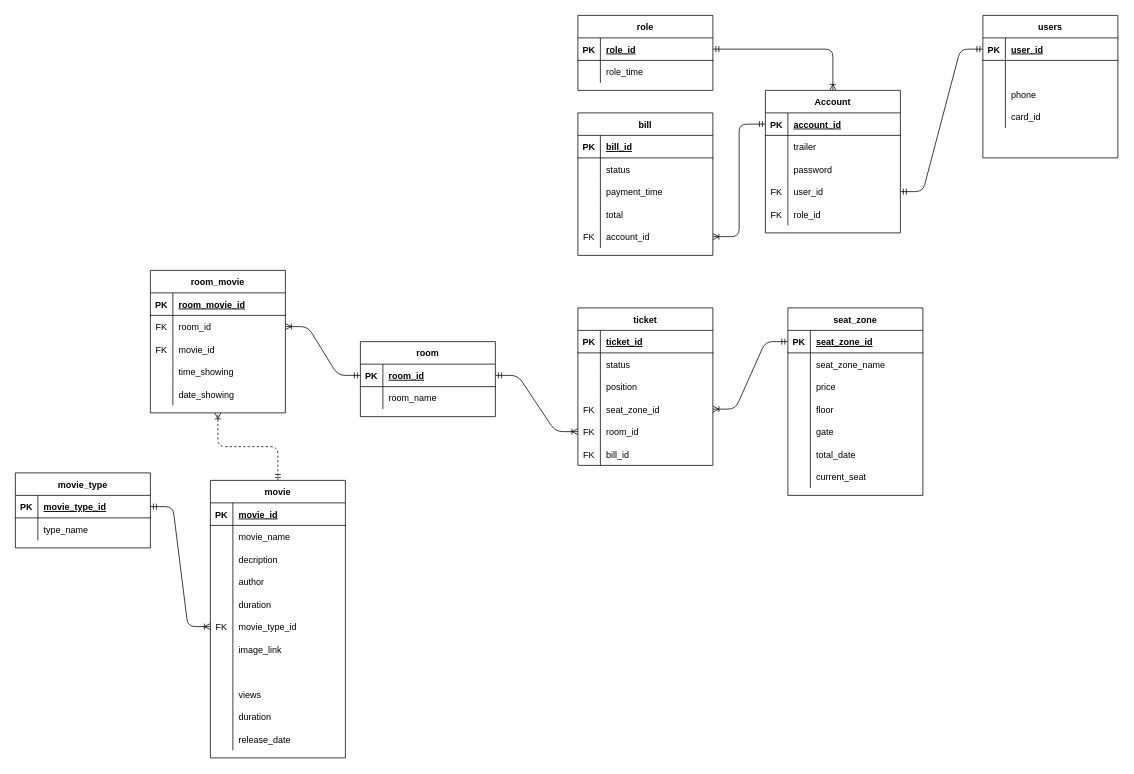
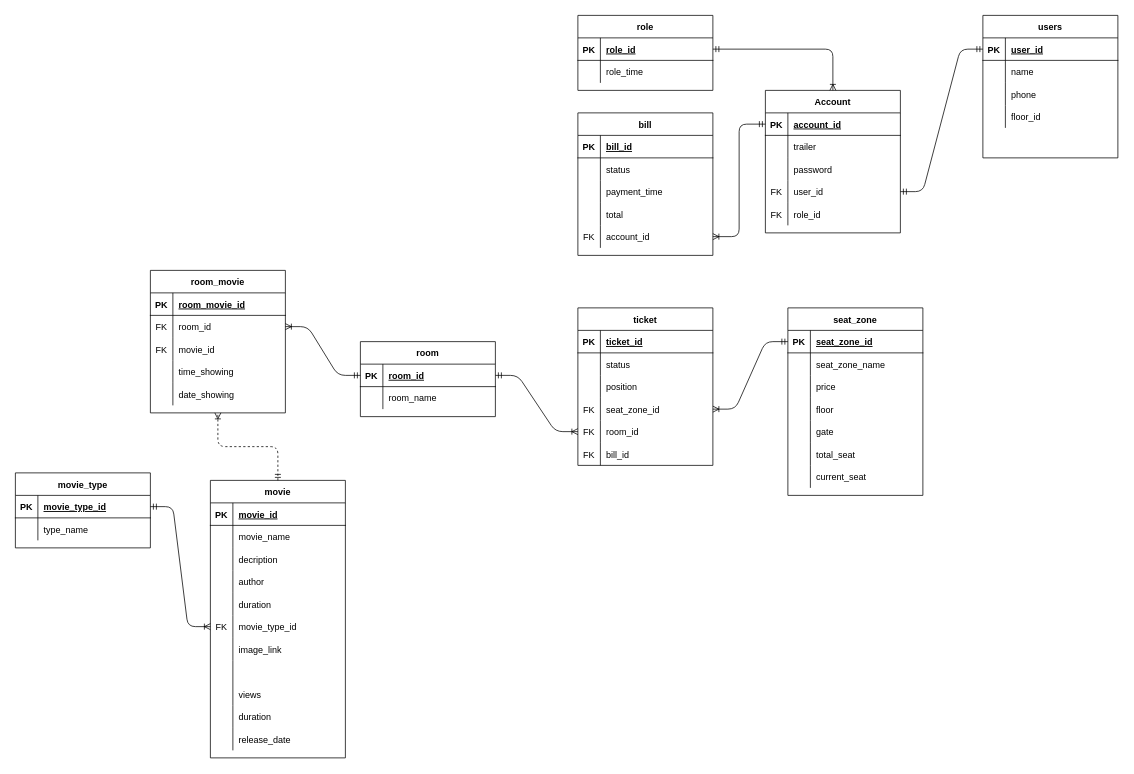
none -> (1062, 72)
(1027, 117) -> (1029, 117)
(840, 455) -> (840, 455)
